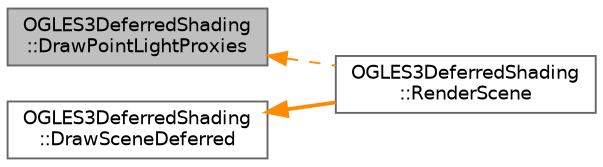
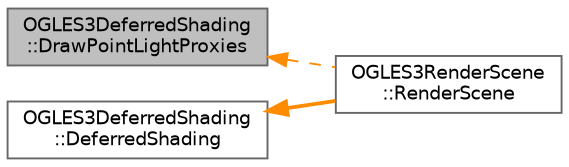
(466, 84) -> (449, 84)
(138, 130) -> (138, 130)
